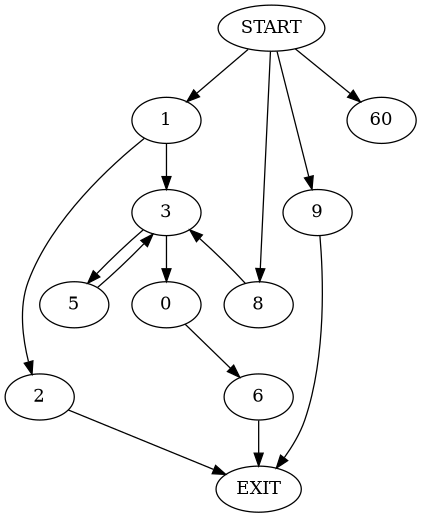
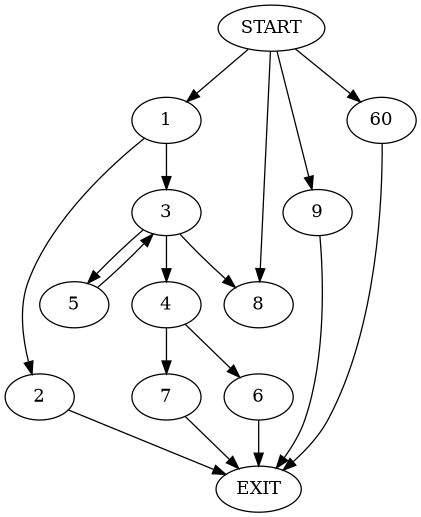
(223, 260) -> (202, 257)
(166, 305) -> (166, 305)
none -> (366, 312)
none -> (166, 397)
